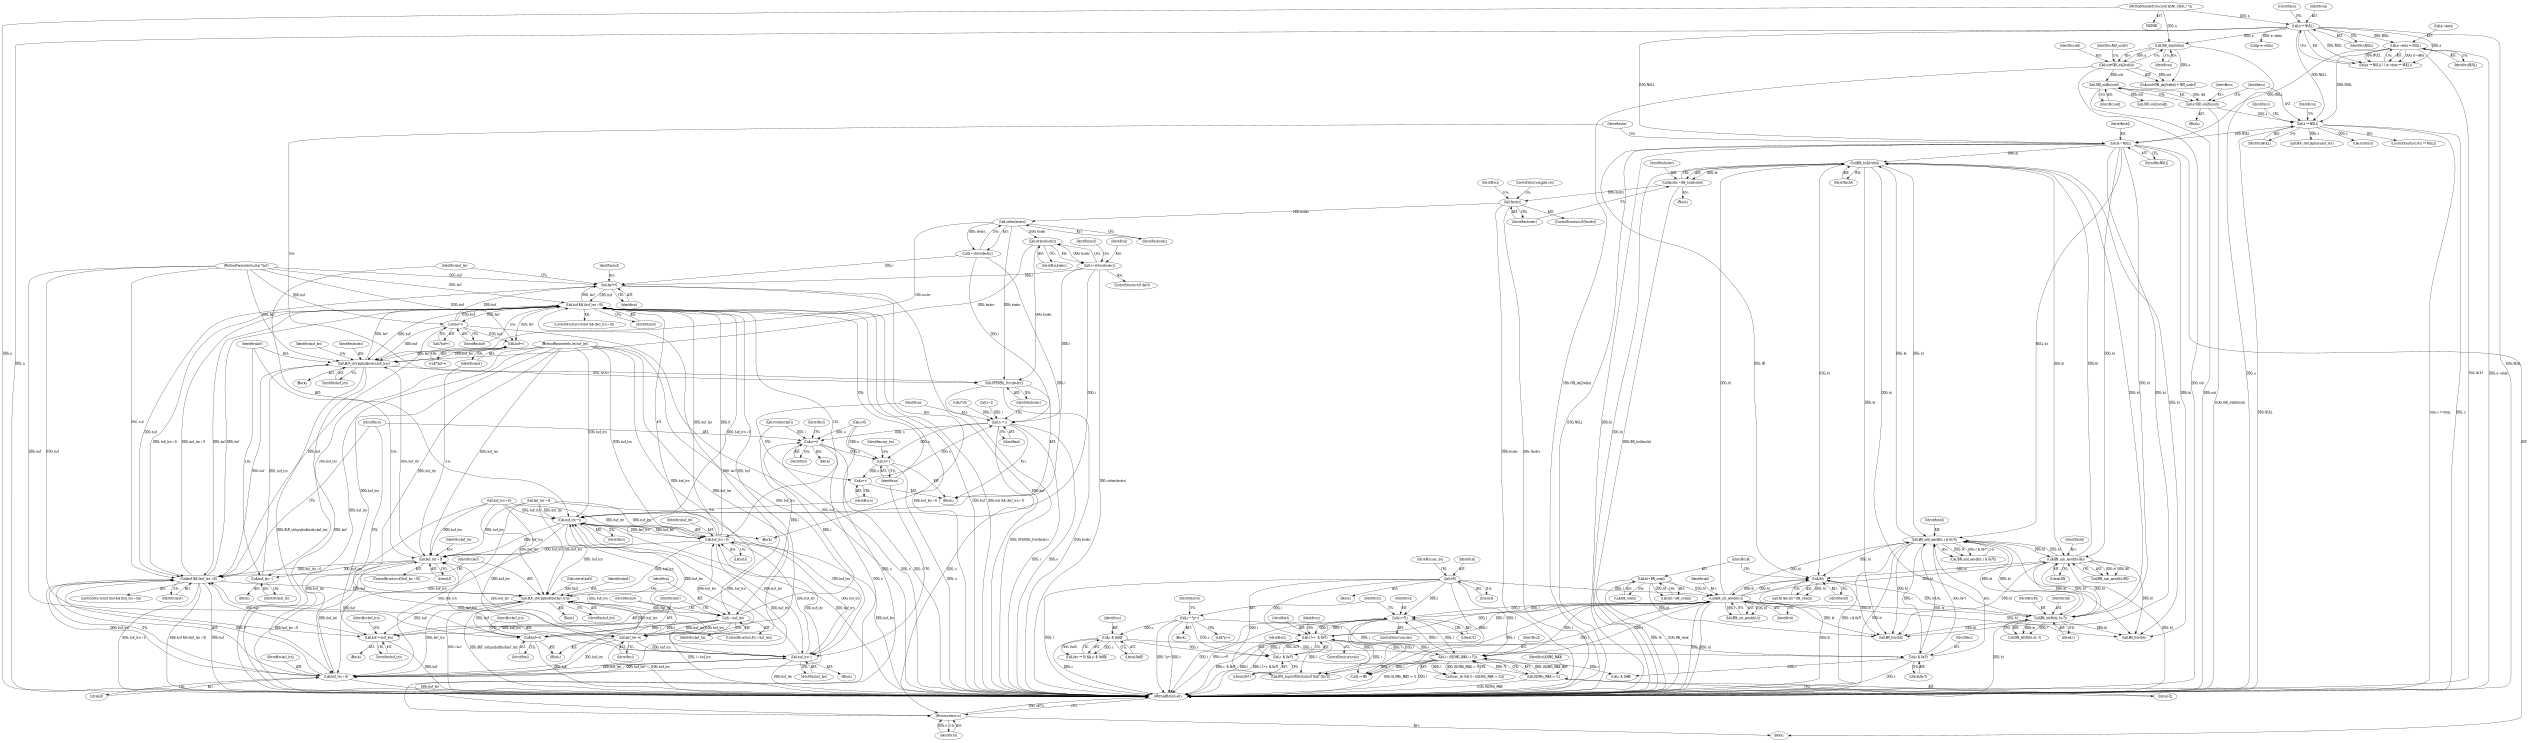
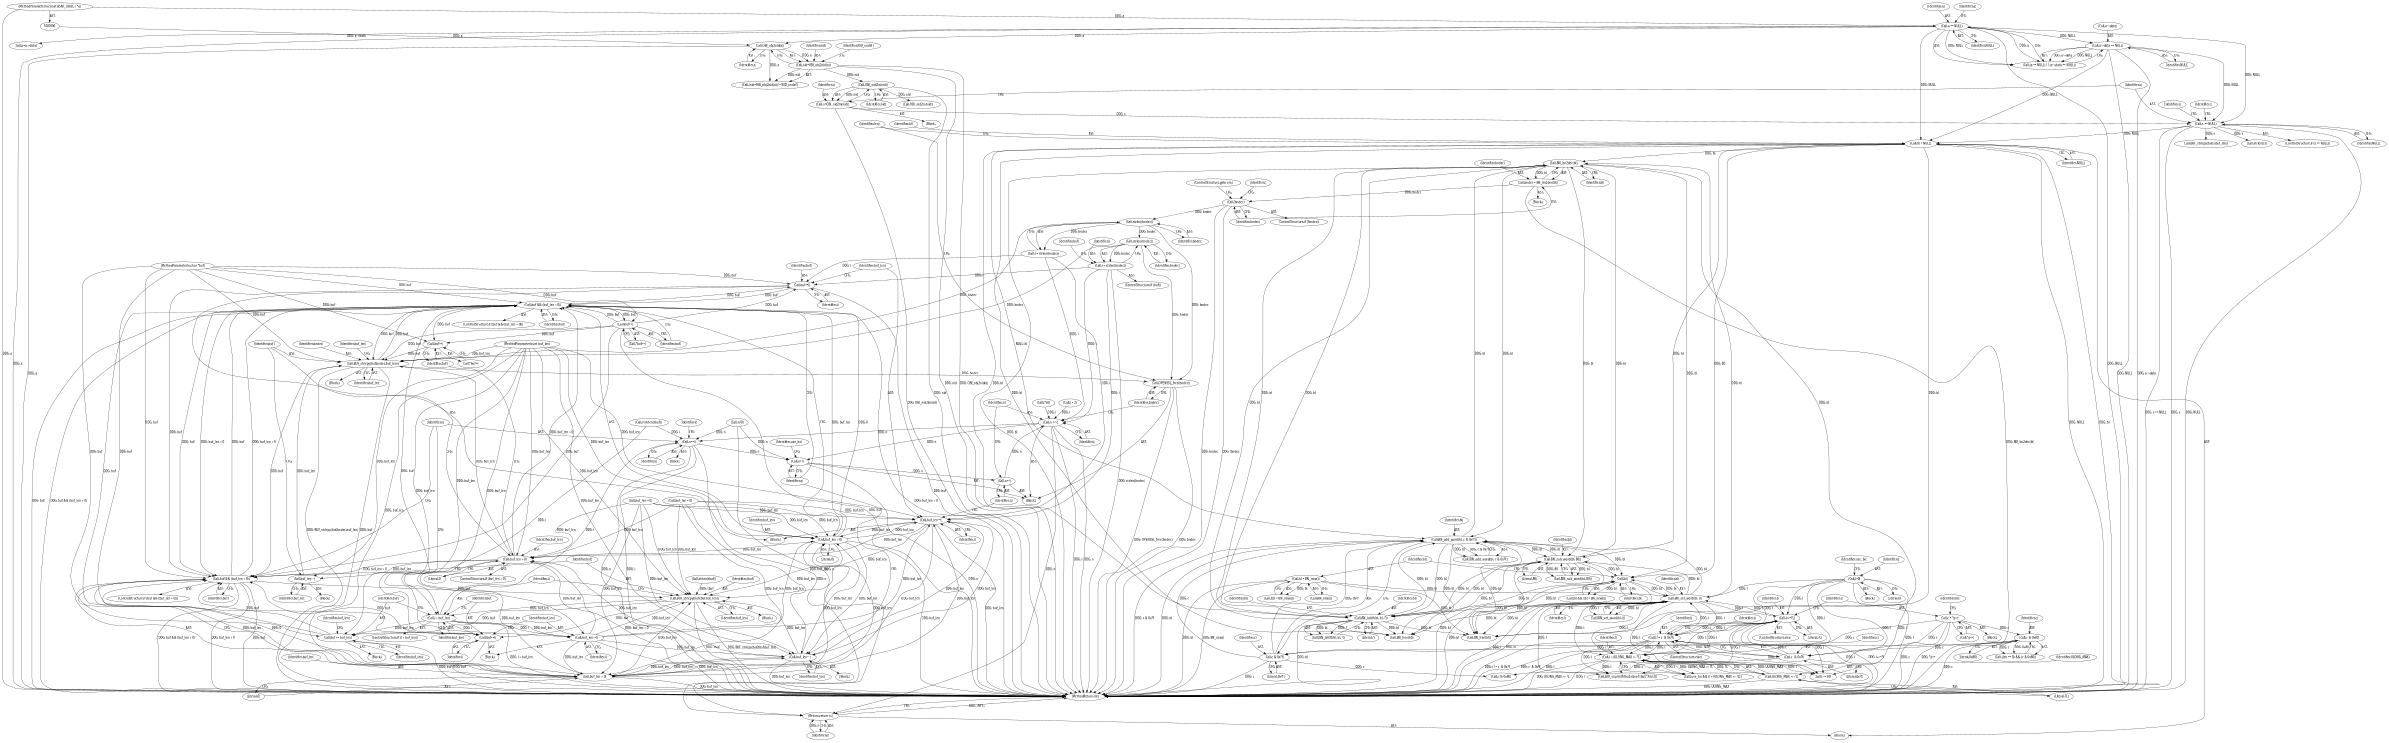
(2167, 25) -> (403, 36)
(2066, 560) -> (1563, 560)
none -> (1965, 627)
